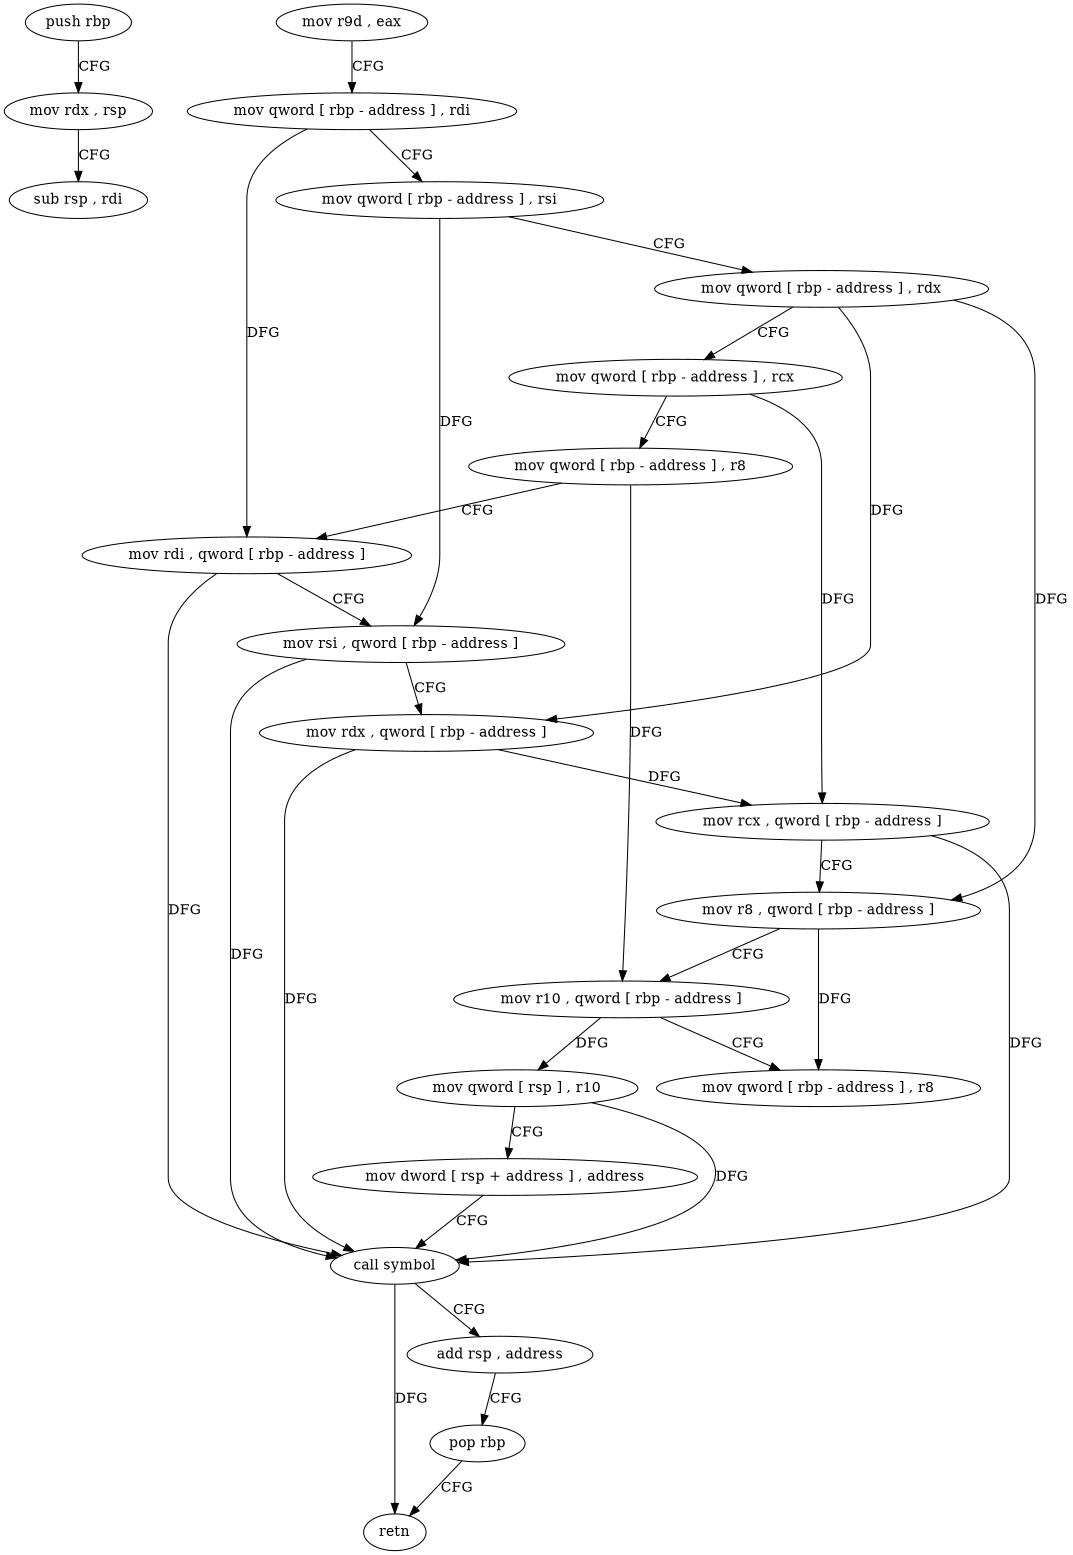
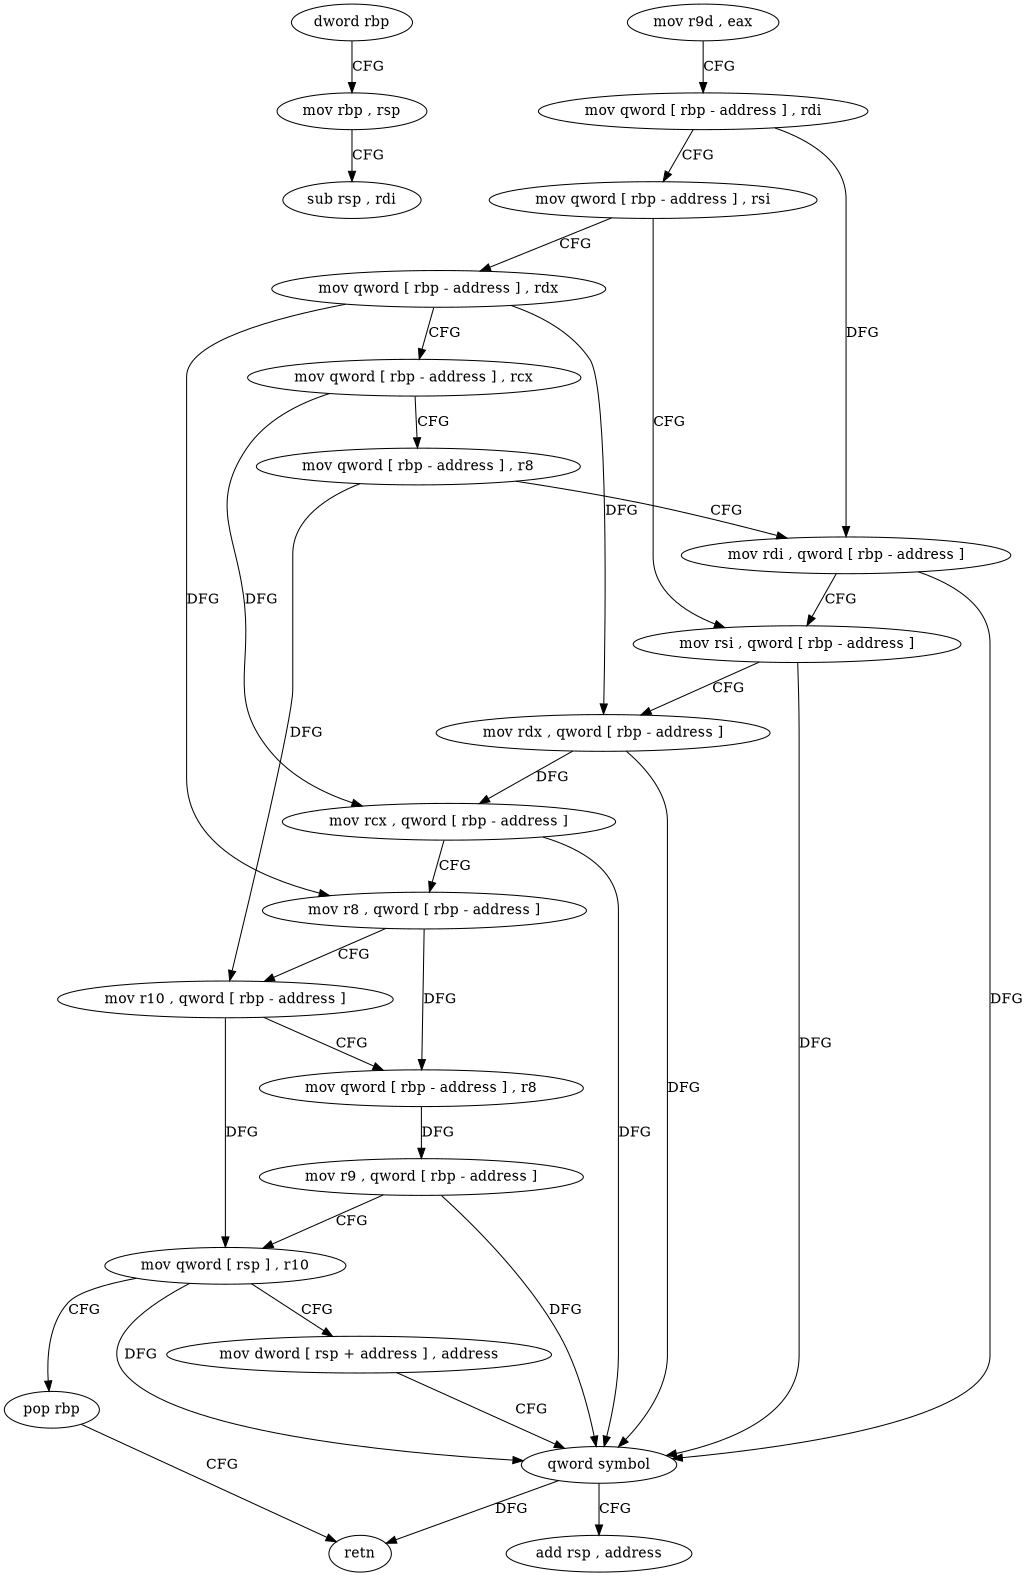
(78, 22) -> (352, 22)
(78, 111) -> (352, 111)
(457, 422) -> (669, 422)
none -> (421, 1177)
(395, 1266) -> (599, 1465)
(490, 1394) -> (65, 1307)
